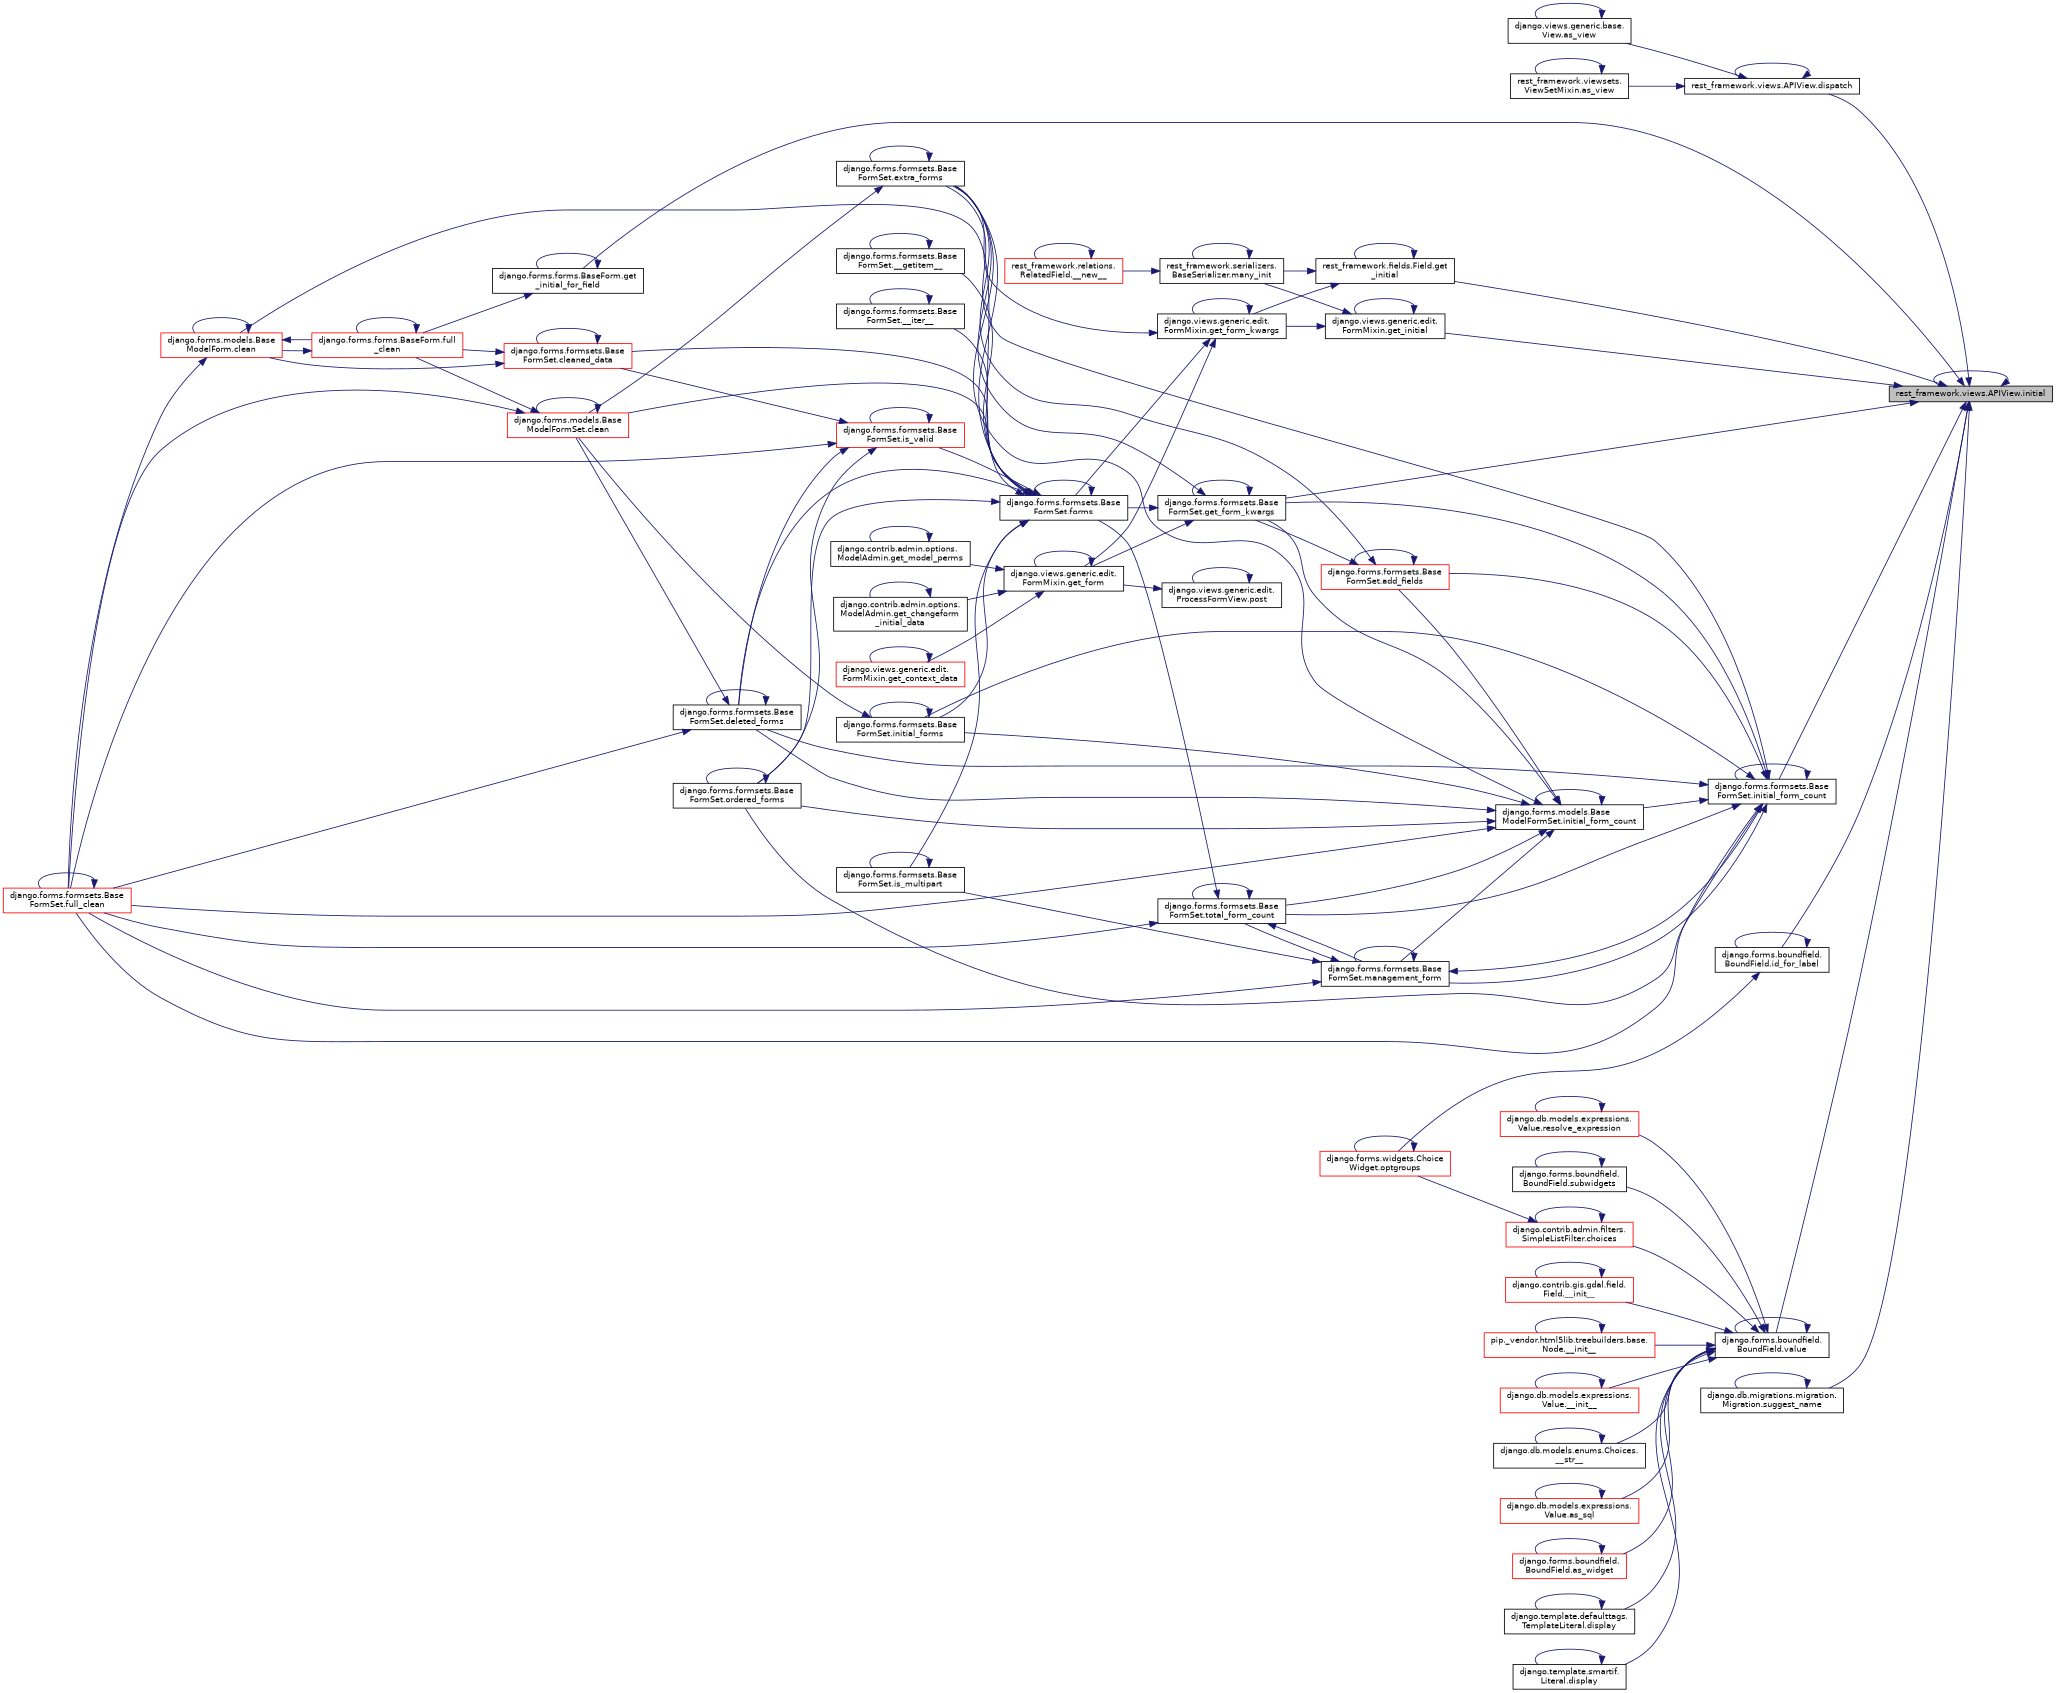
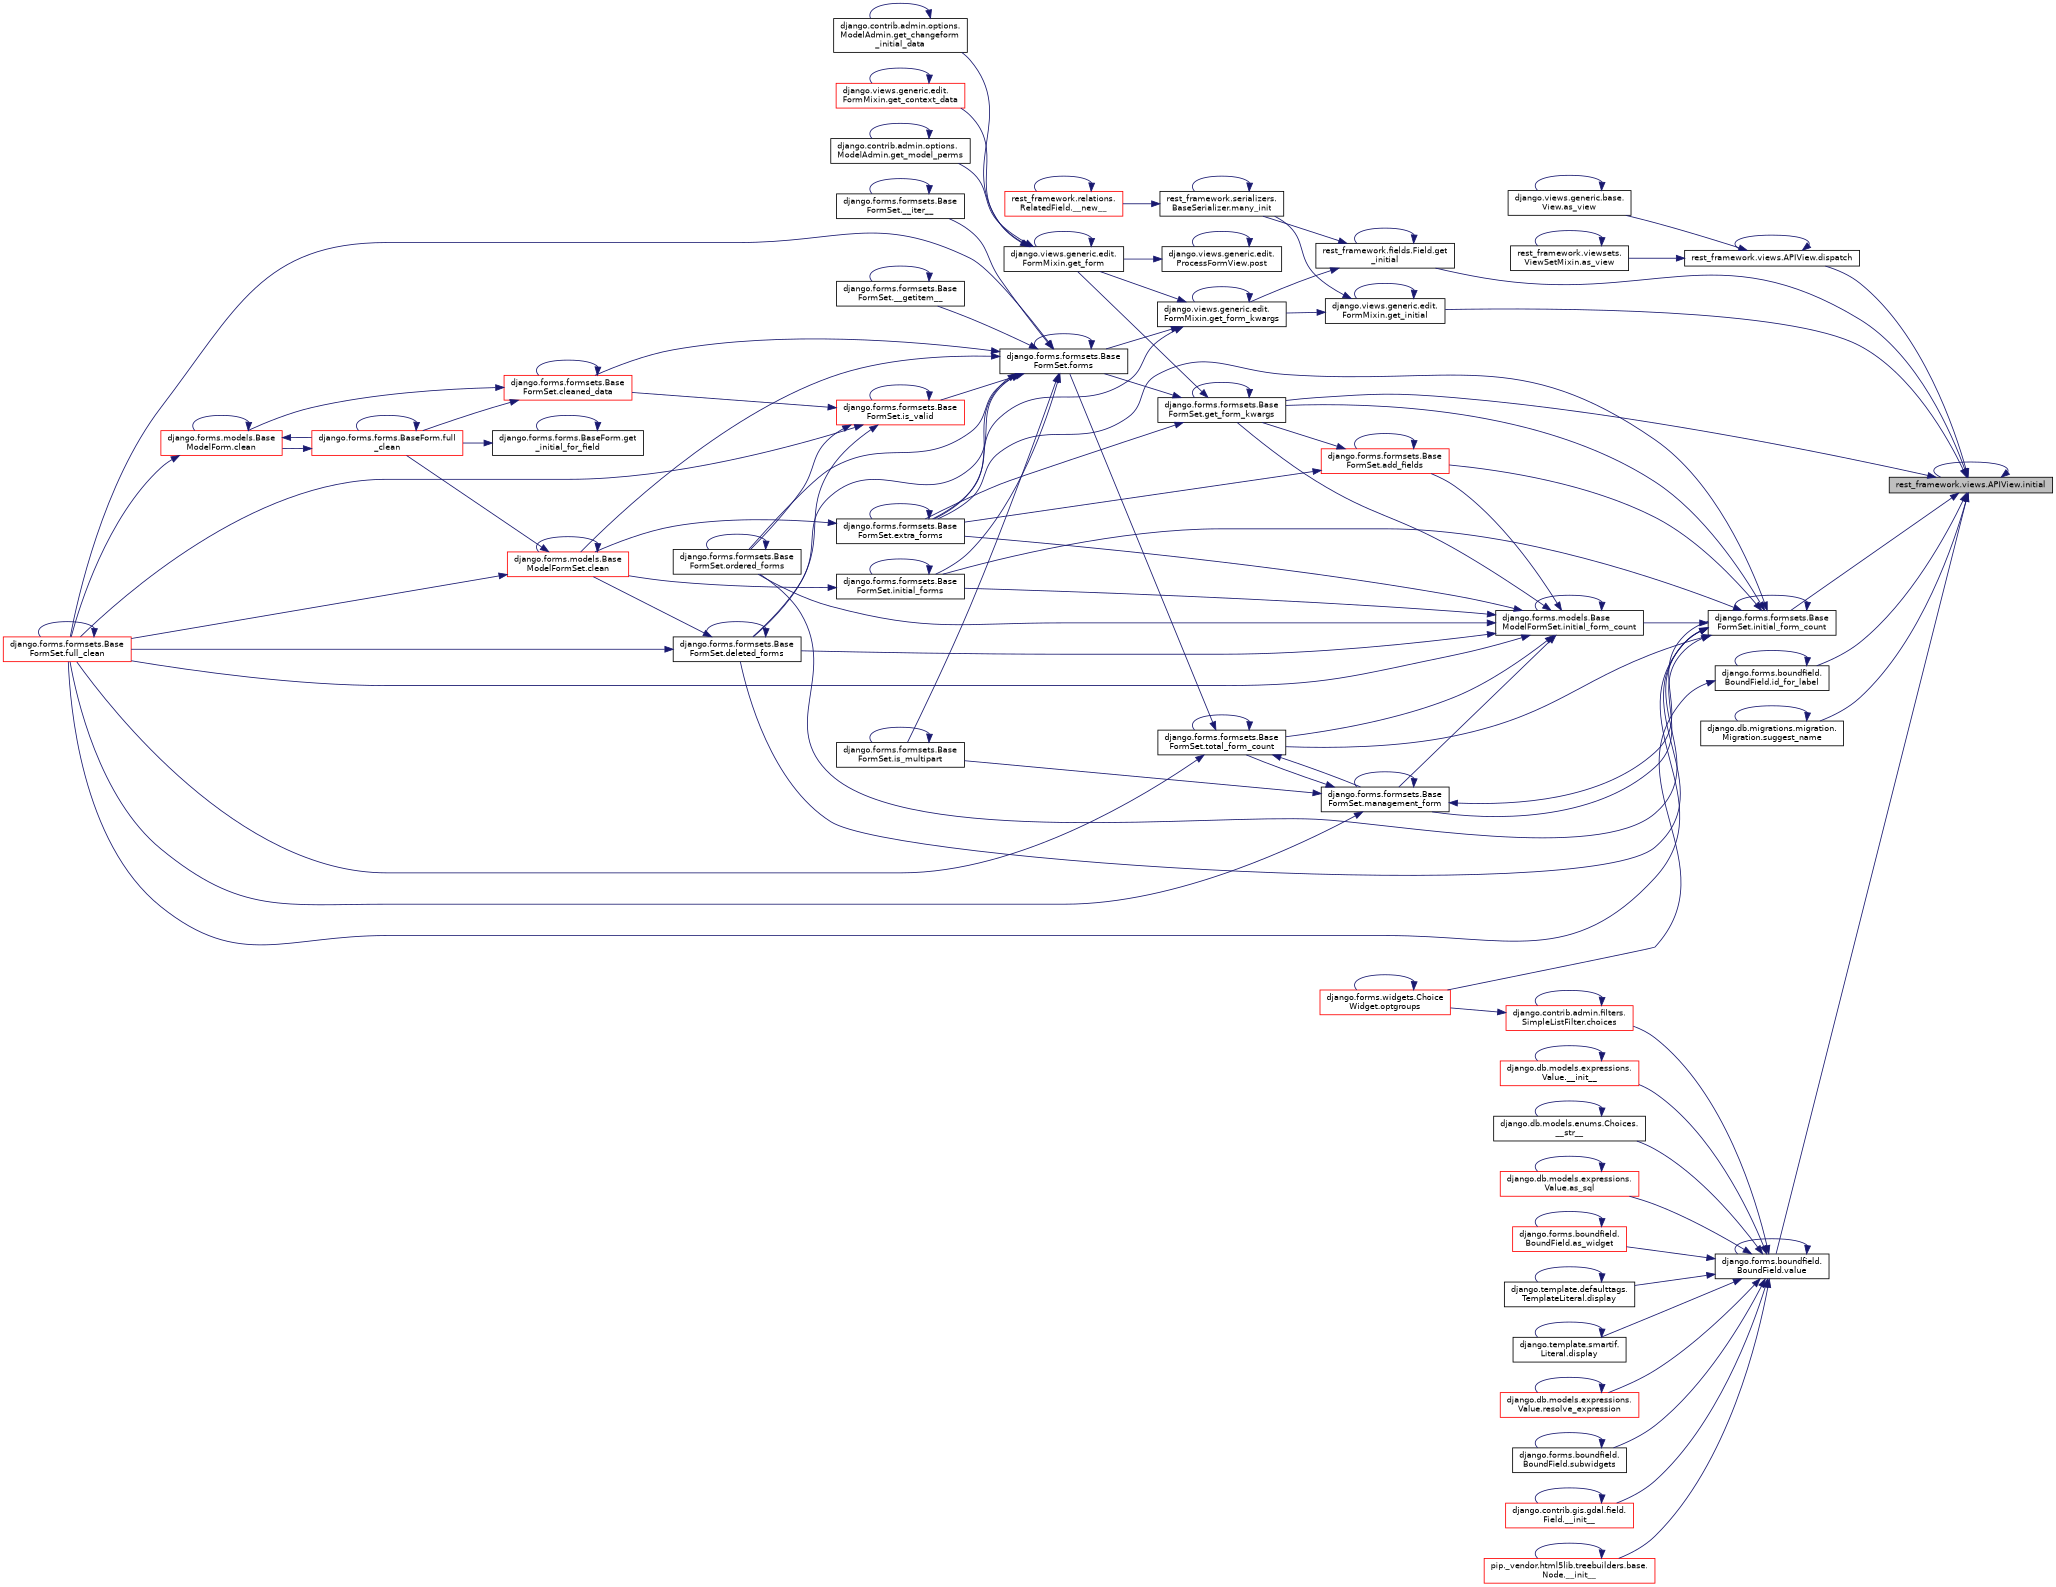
(1298, 123) -> none
(733, 210) -> (467, 243)
